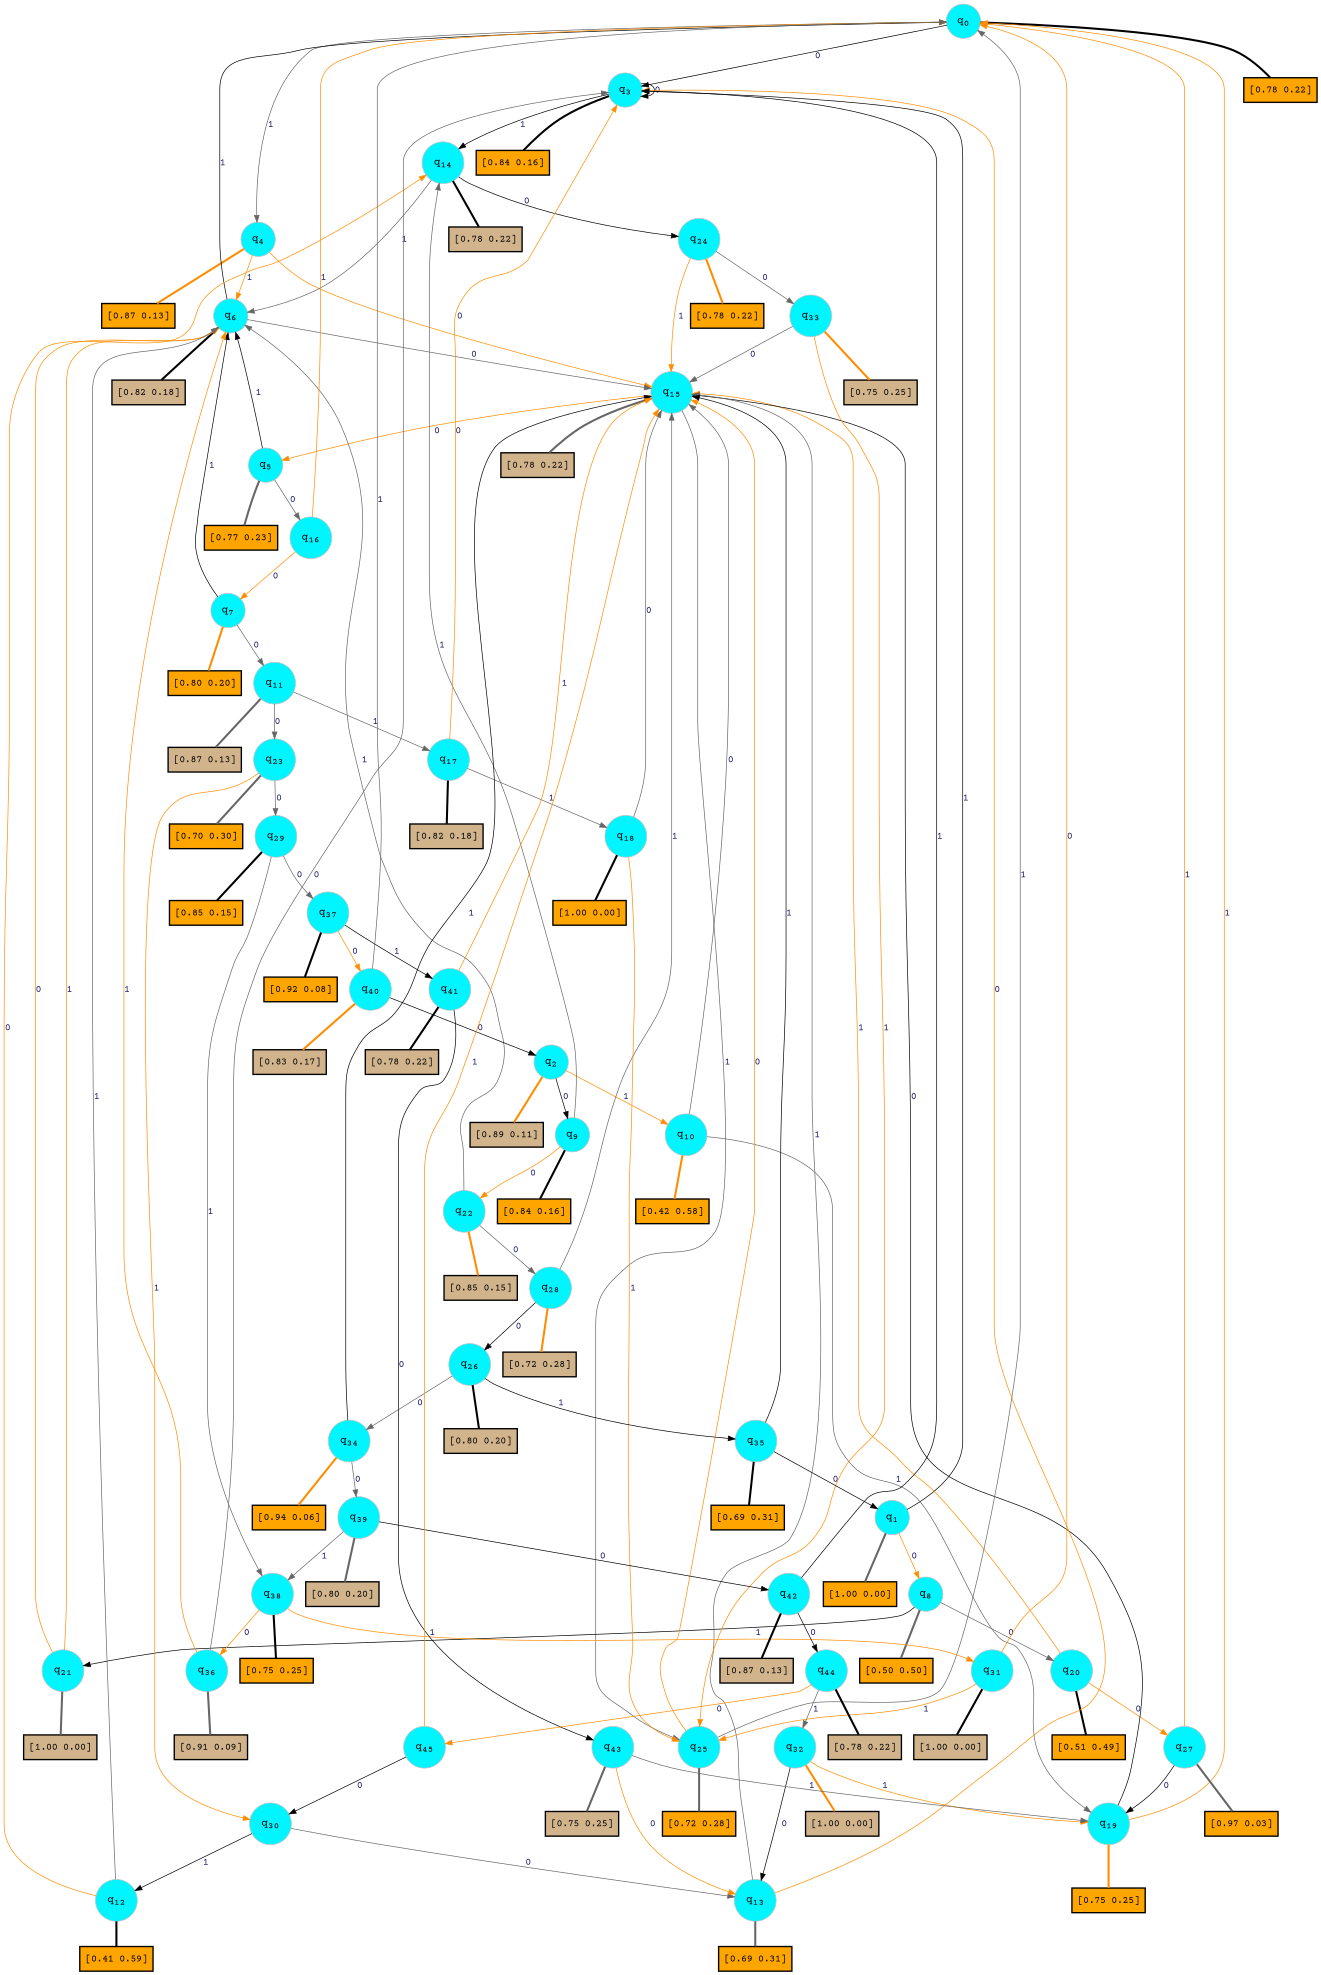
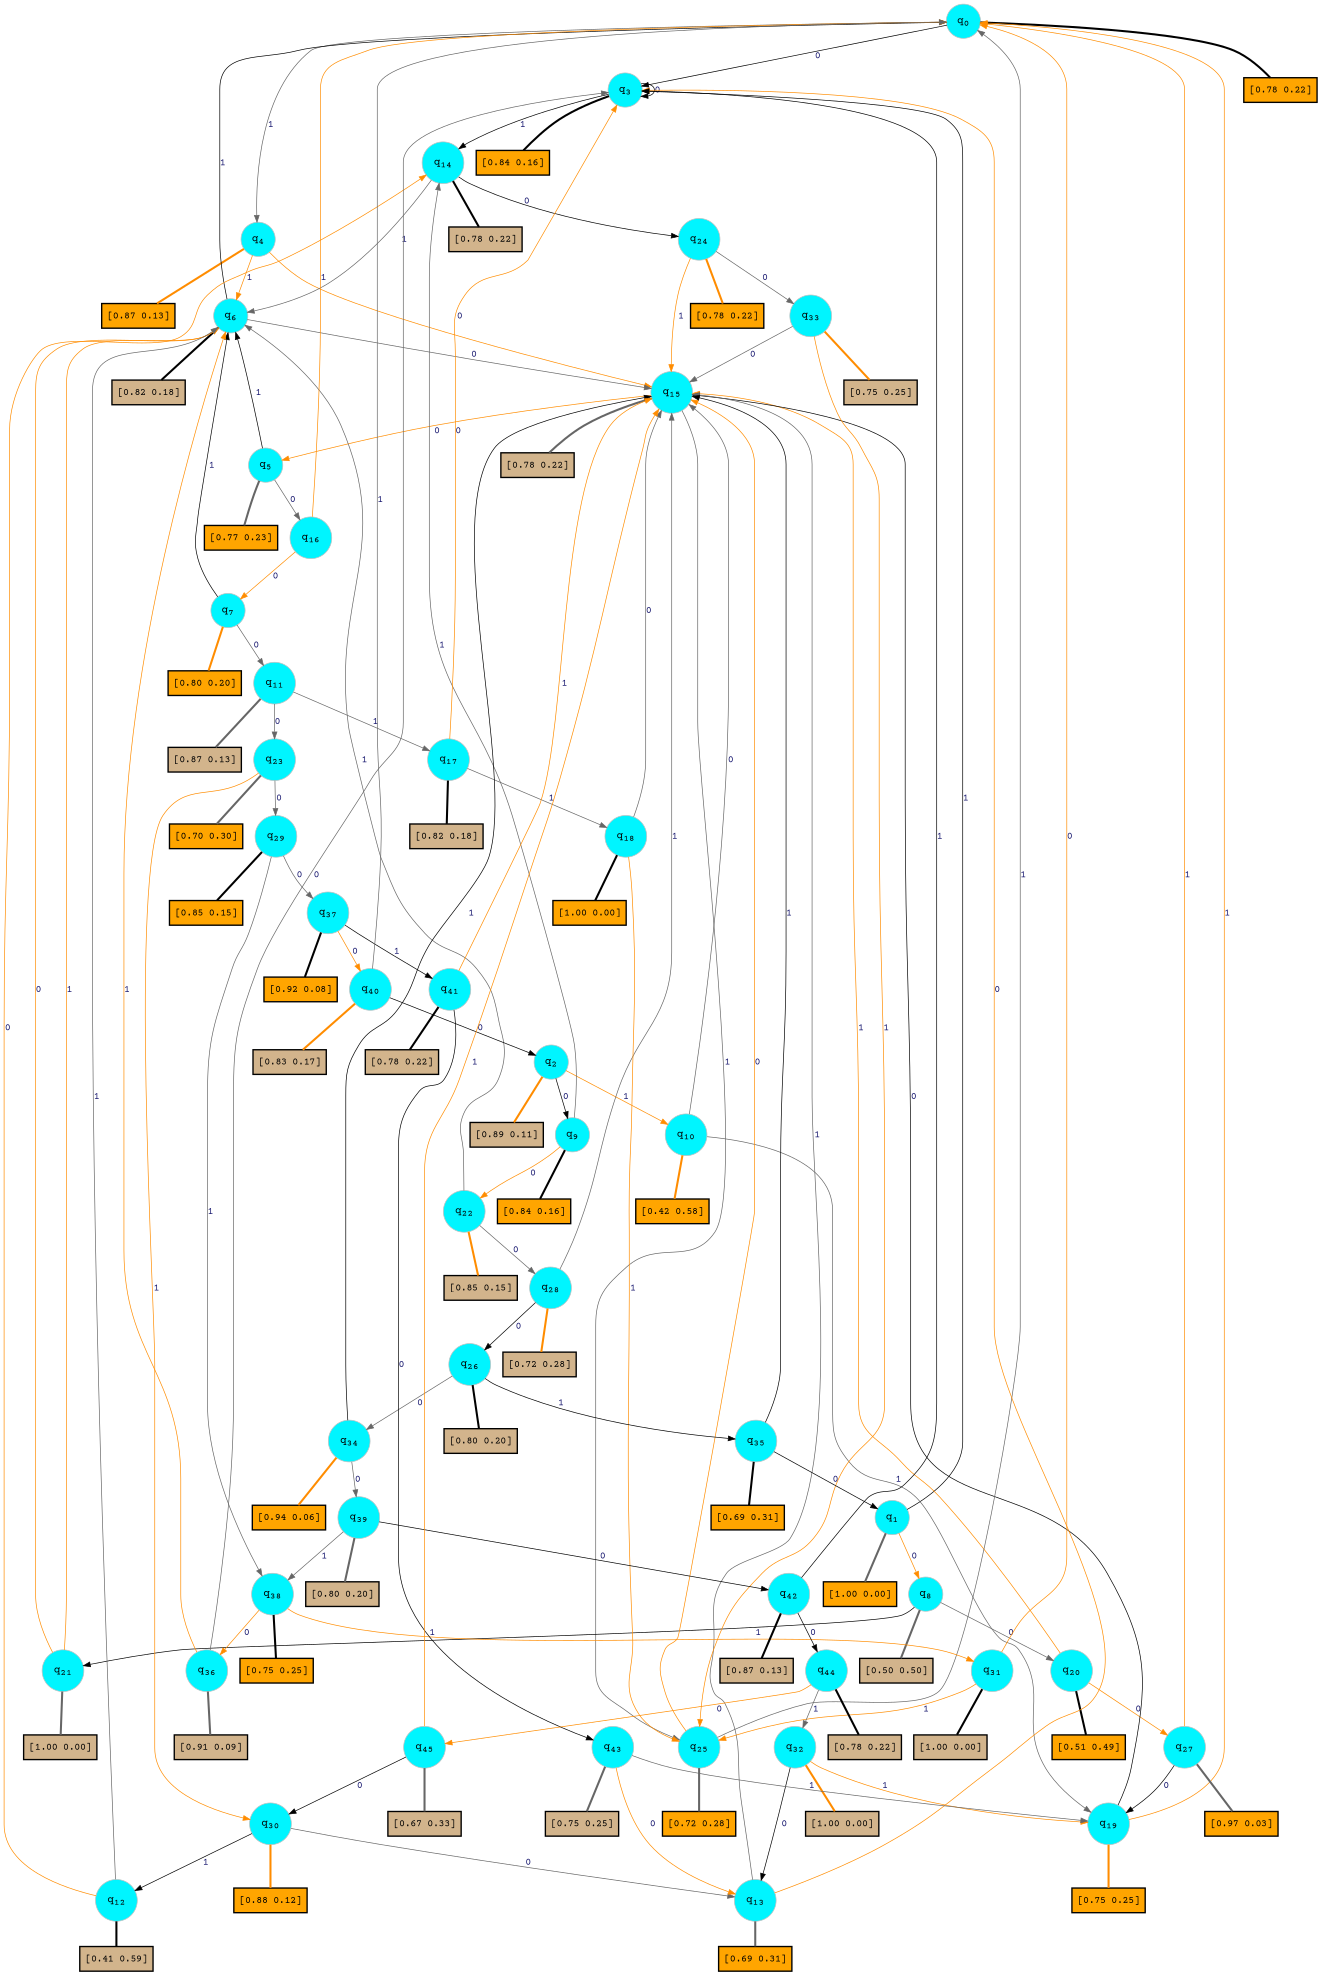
(896, 1671) -> (896, 1671)
none -> (425, 1824)
none -> (270, 1900)
(116, 1959) -> (116, 1959)
